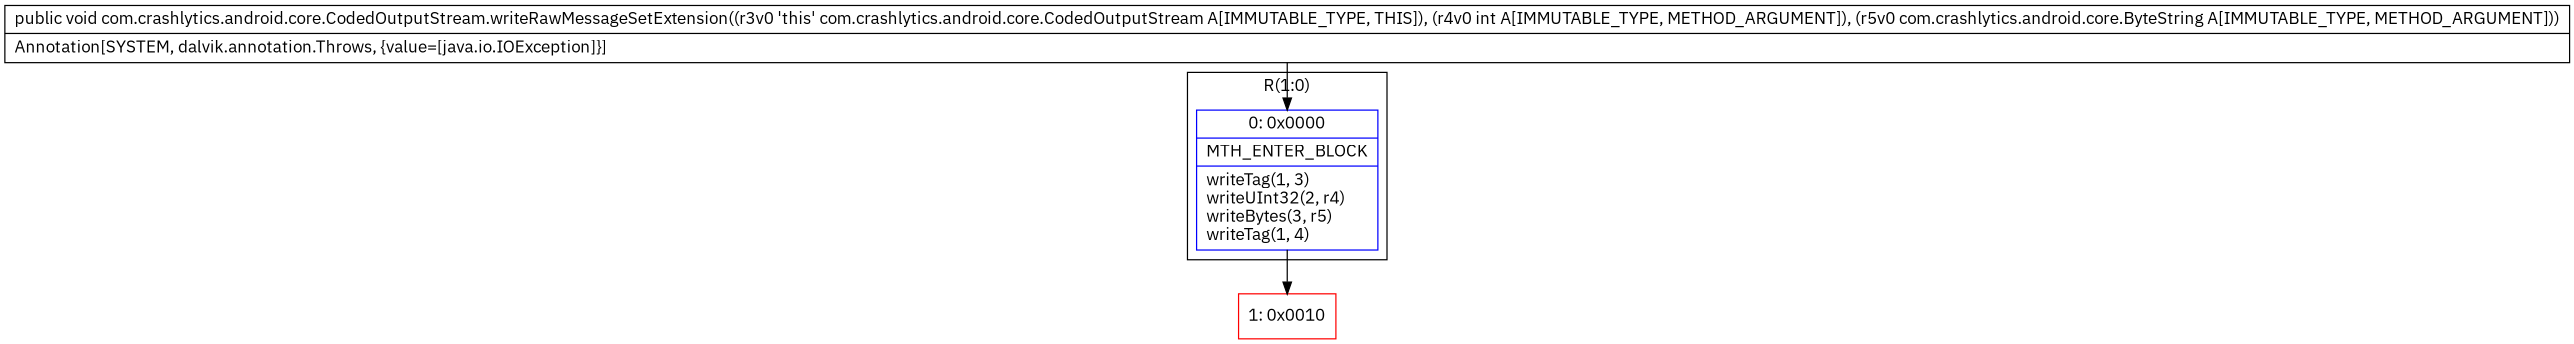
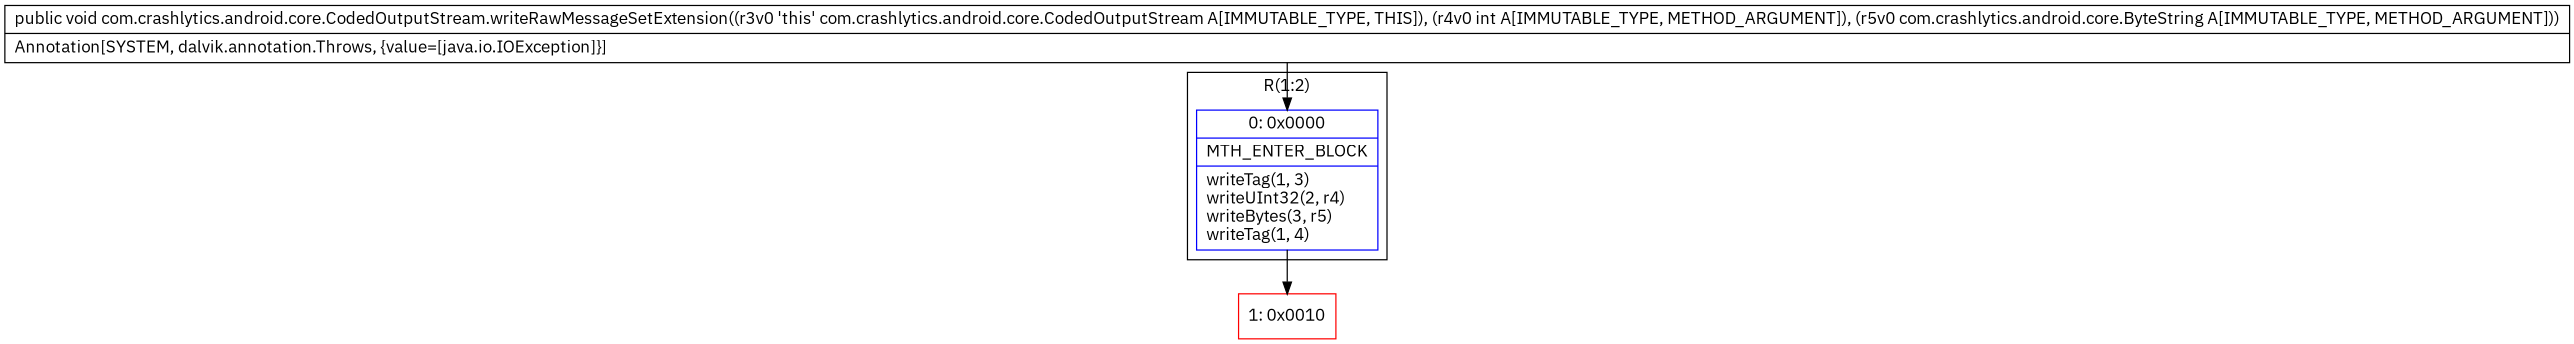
(1287, 86) -> (1287, 86)
